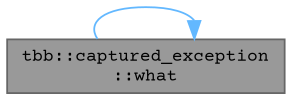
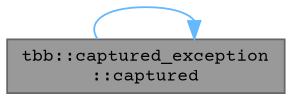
(146, 66) -> (146, 66)
